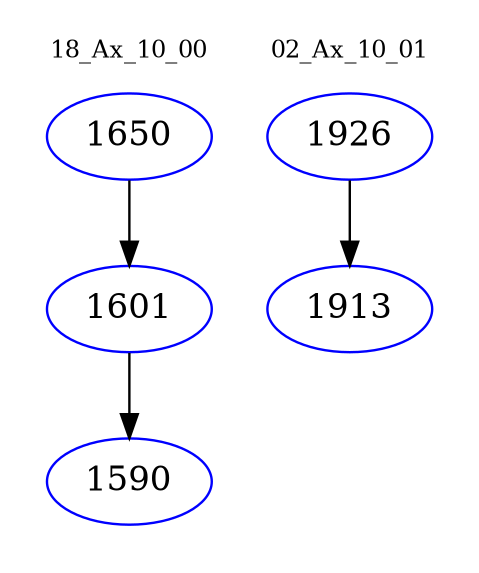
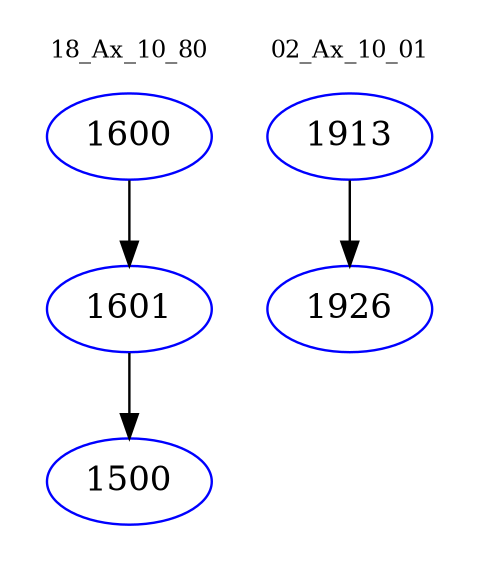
(129, 52) -> (129, 52)
(129, 137) -> (129, 137)
(350, 211) -> (350, 211)
(129, 482) -> (129, 482)
